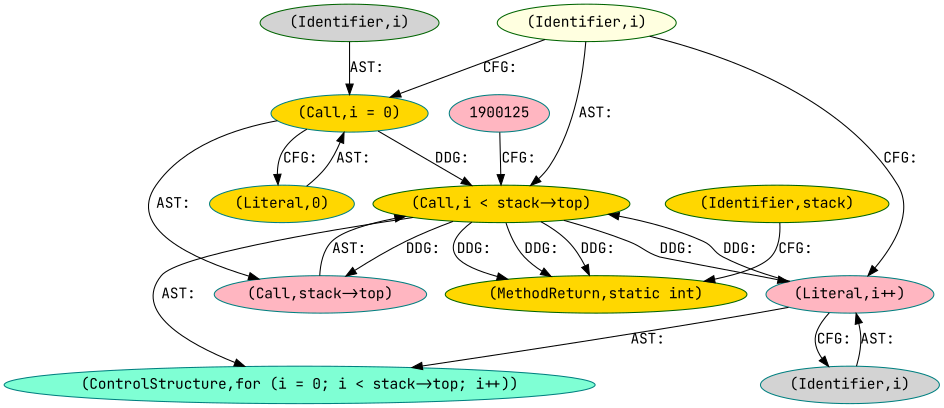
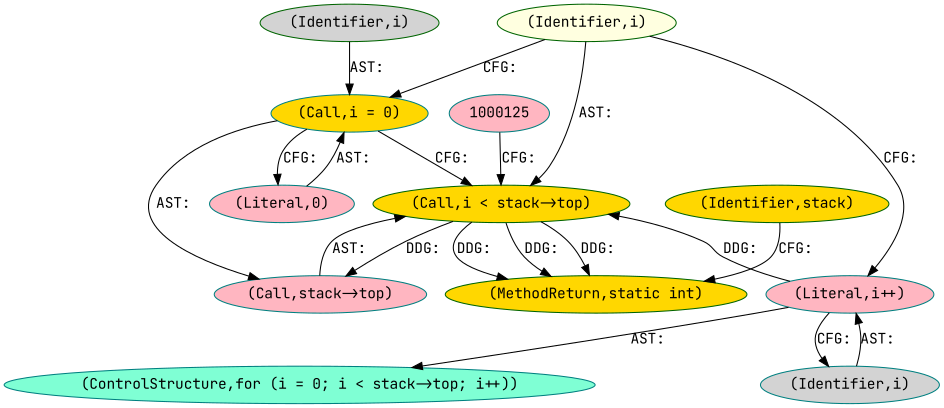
(499, 113) -> (499, 113)
(457, 159) -> (457, 159)
(282, 204) -> (282, 204)
(220, 253) -> none
(668, 259) -> none
